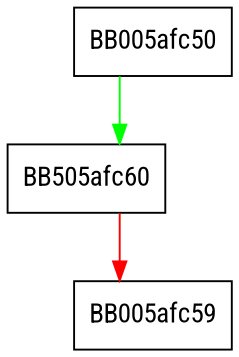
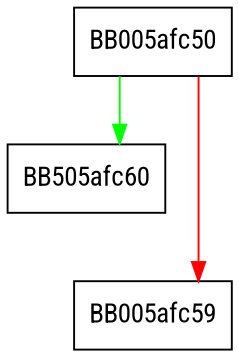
(120, 237) -> (199, 169)
